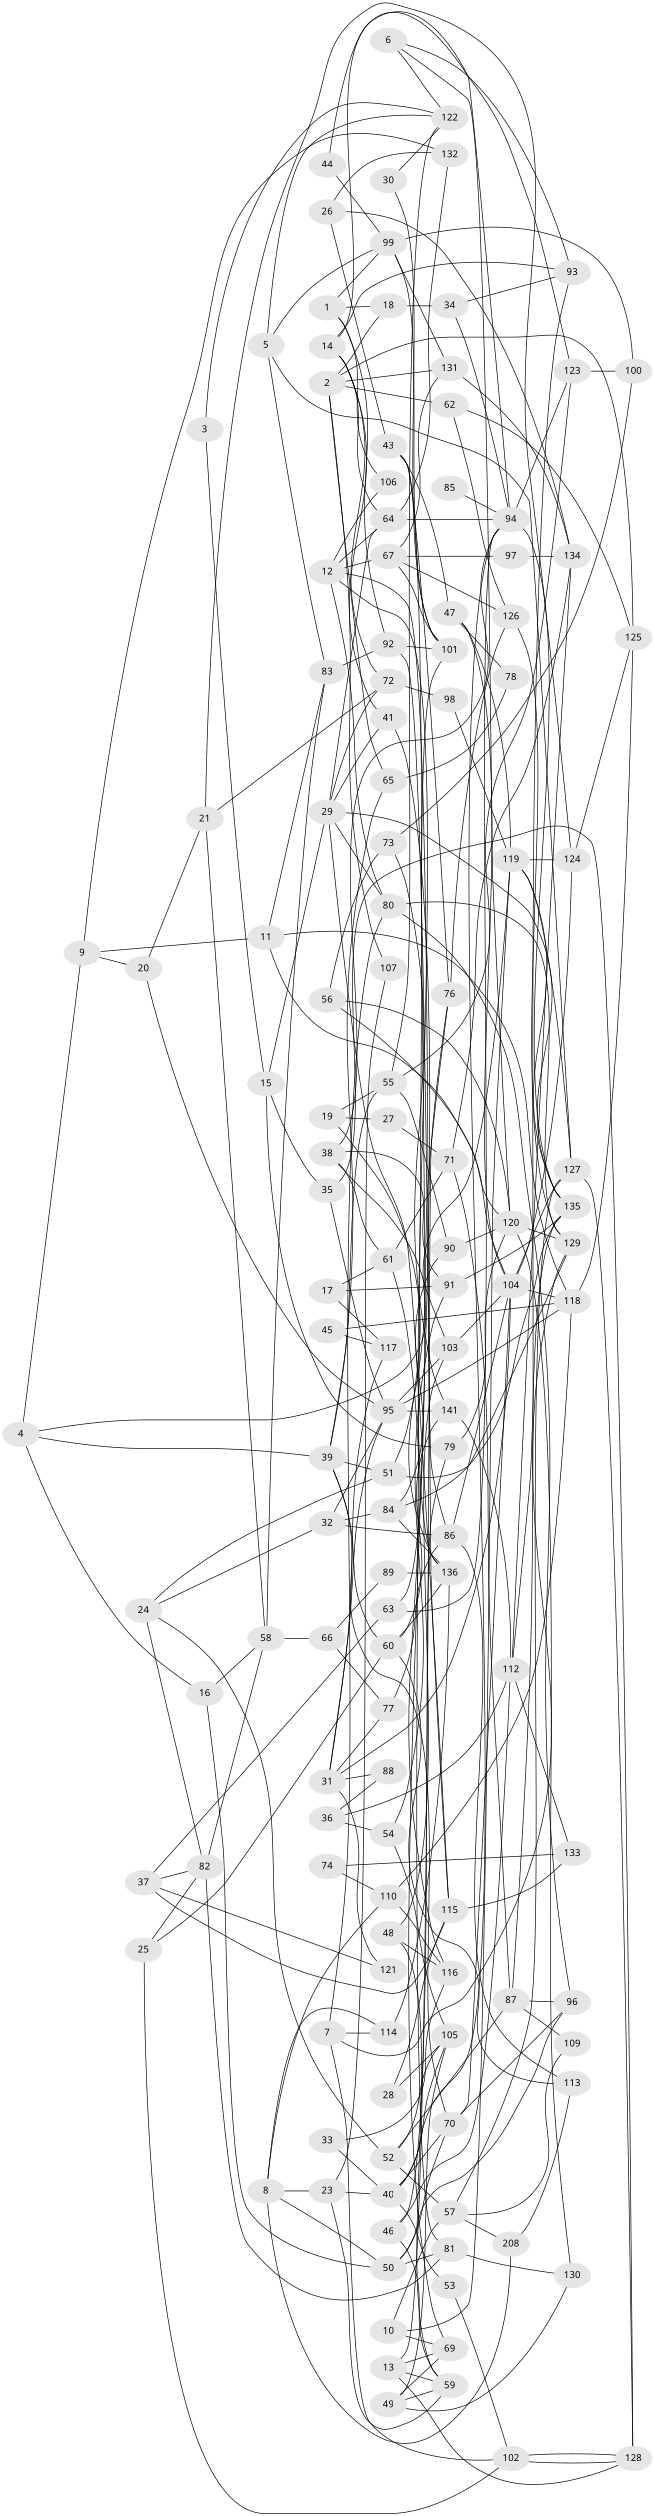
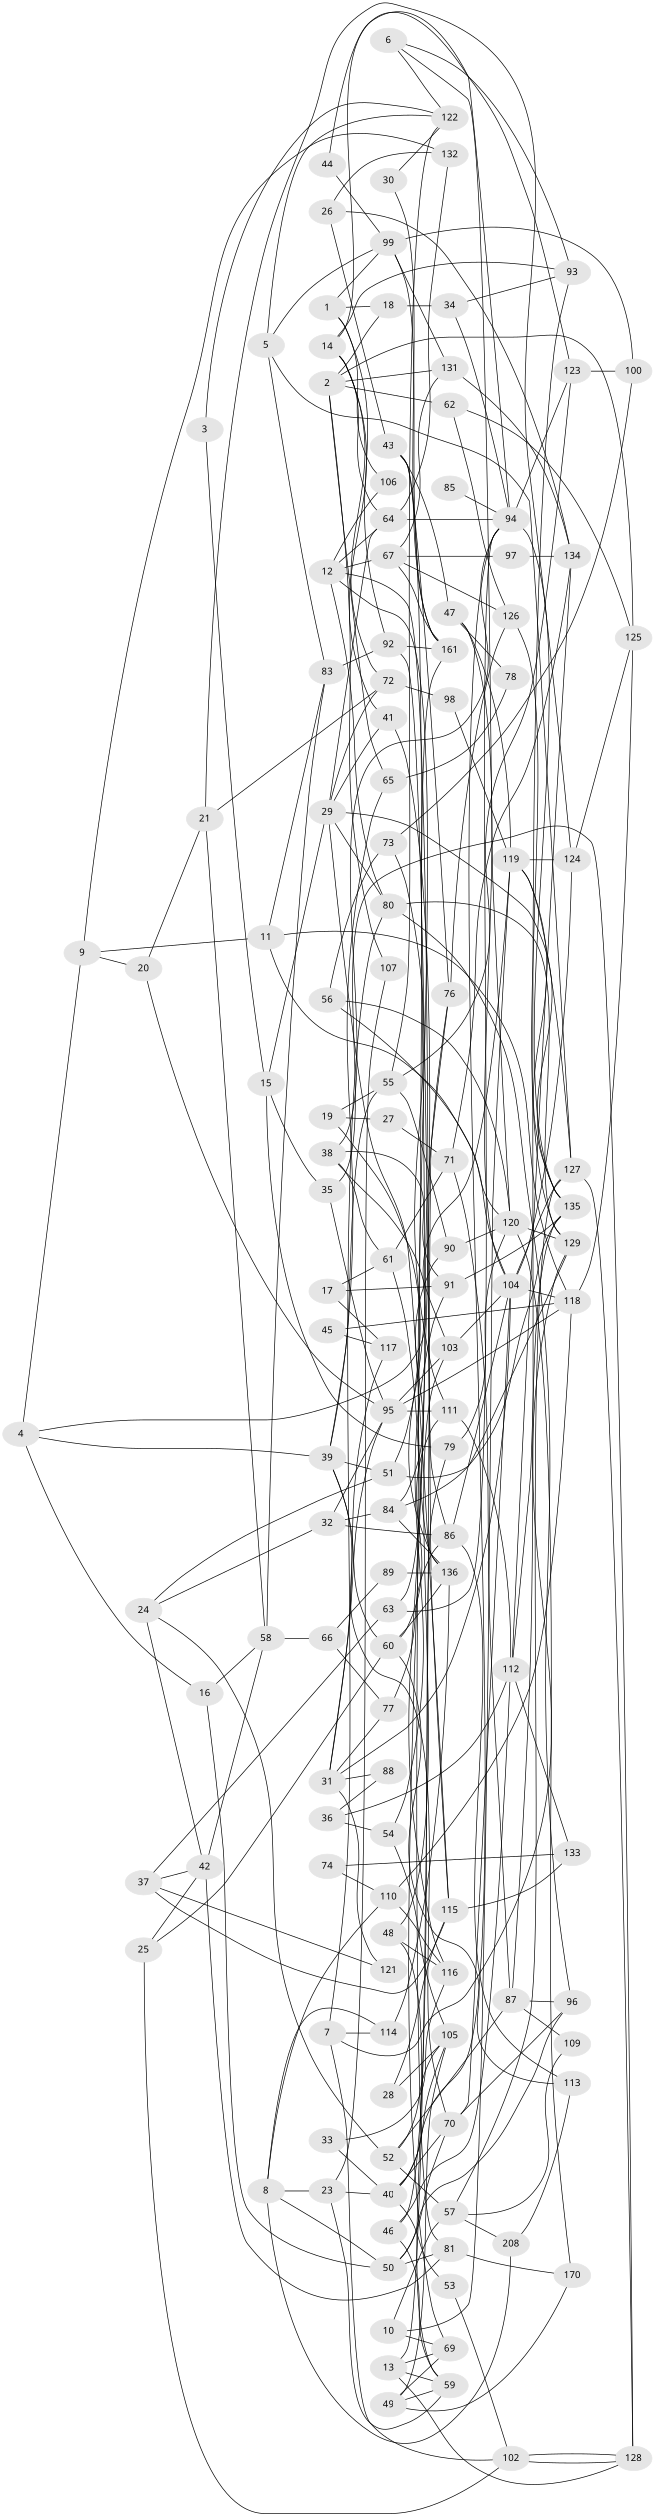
(450, 650) -> (450, 650)
(450, 1411) -> (450, 1411)
(205, 1867) -> (205, 1867)
(572, 2275) -> (572, 2275)
